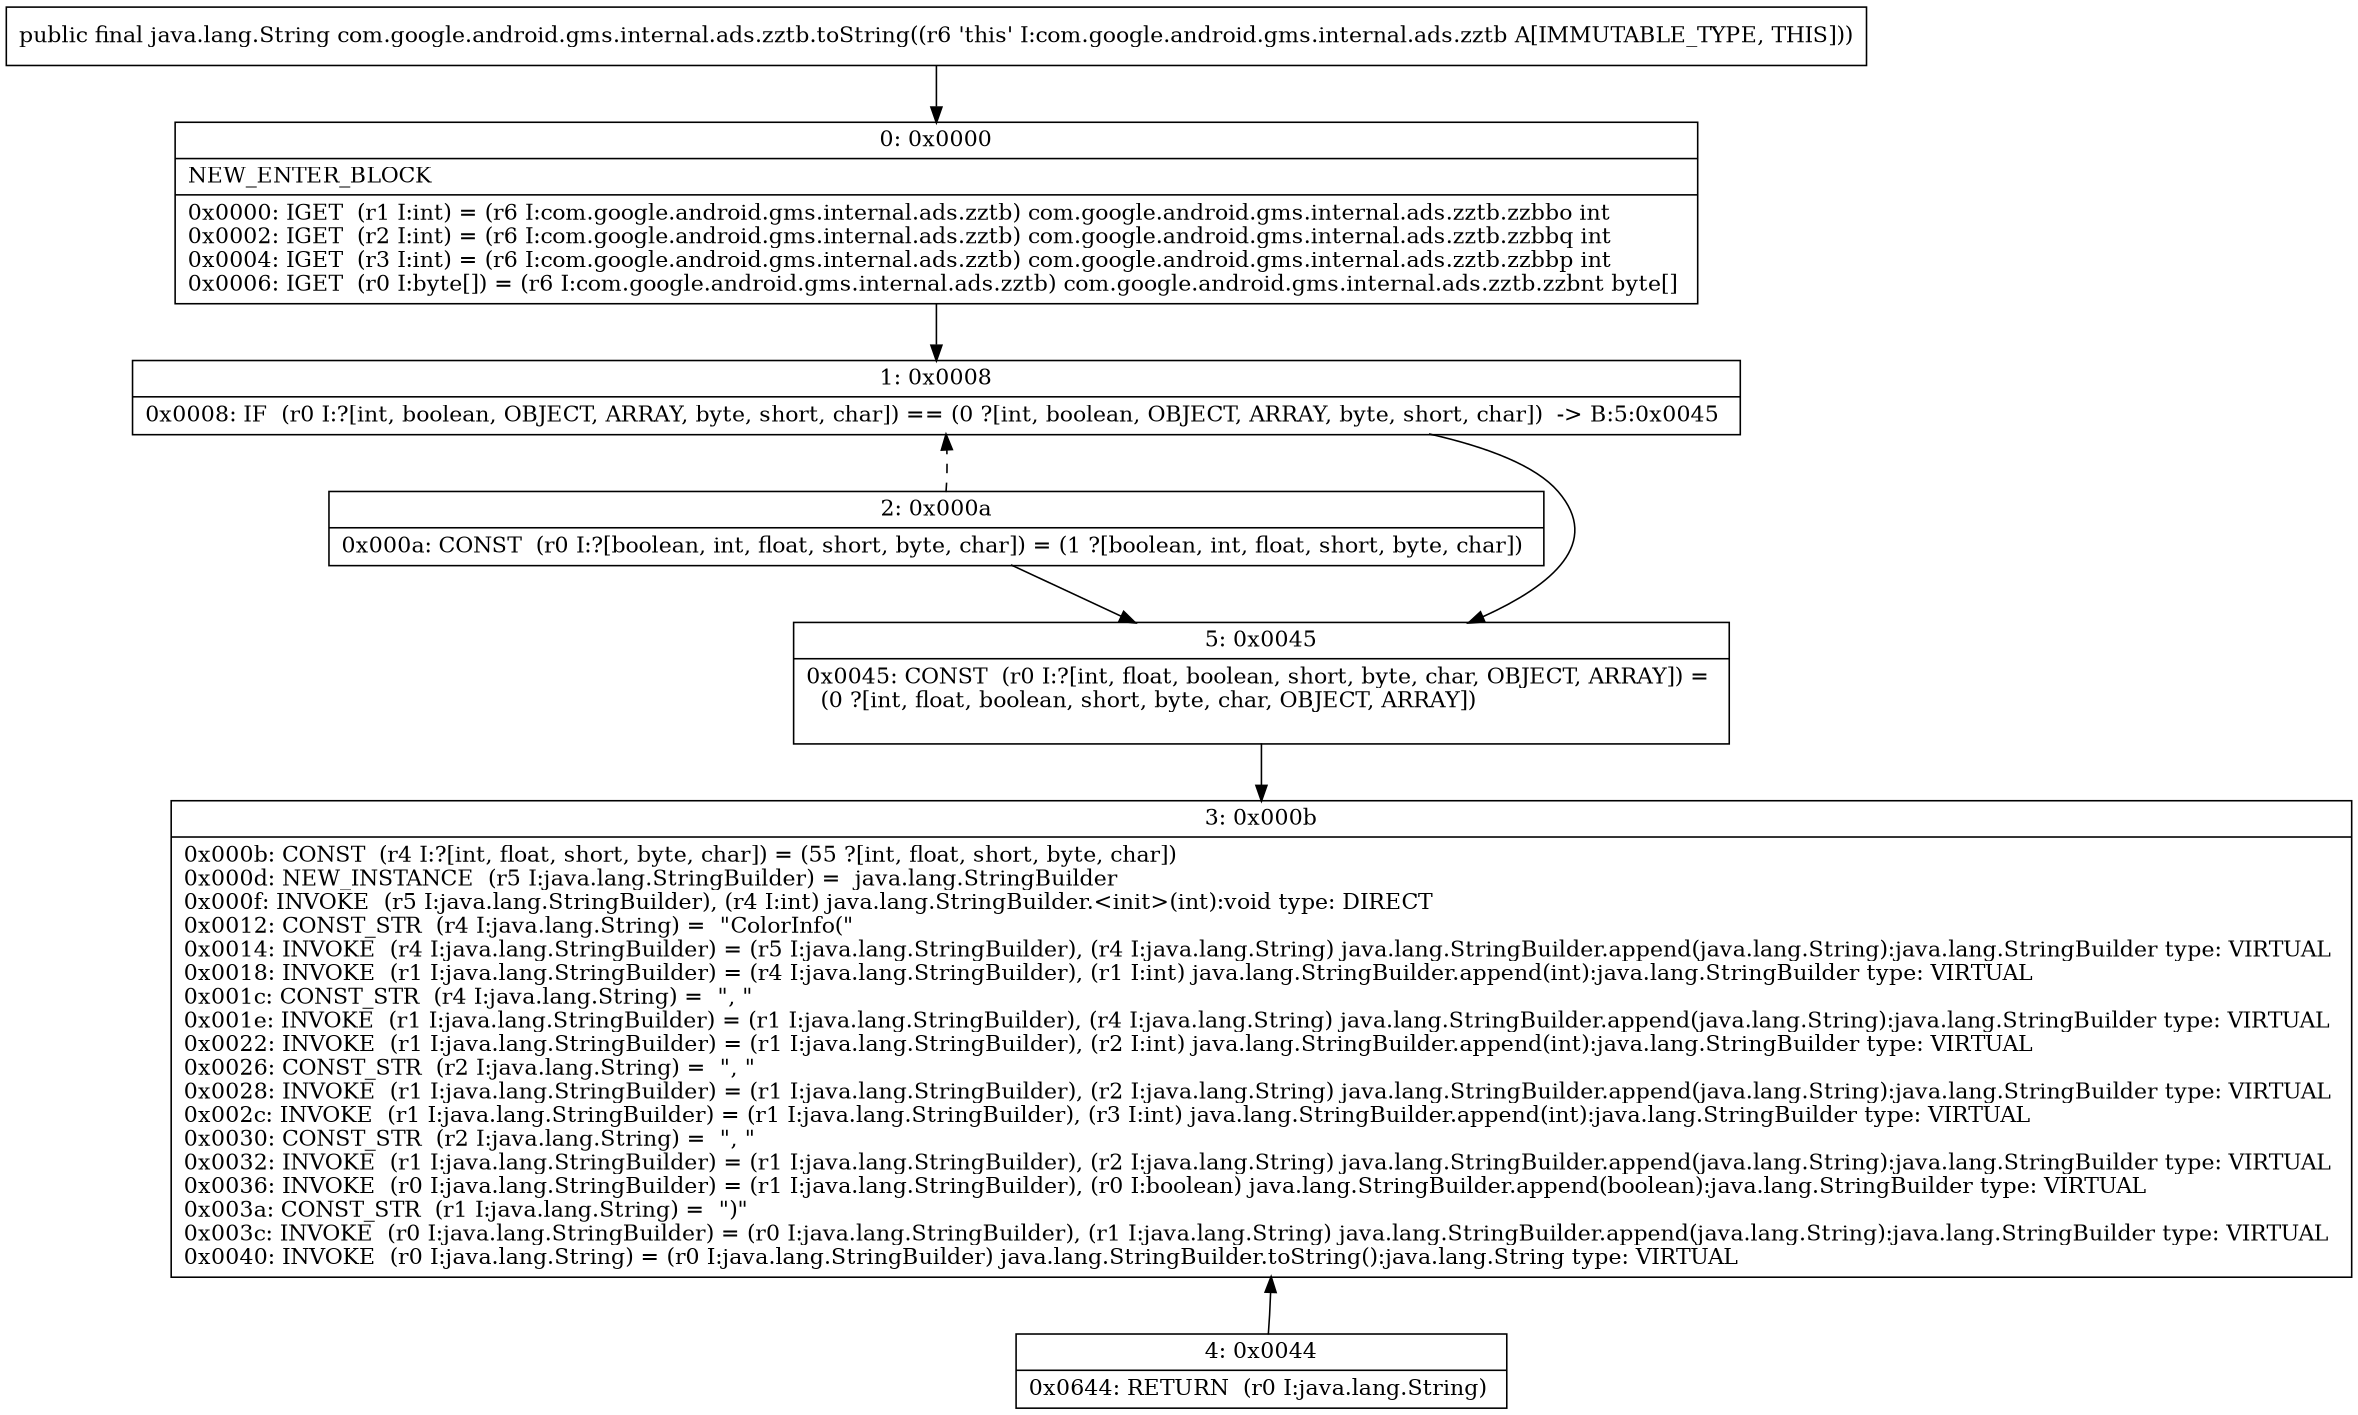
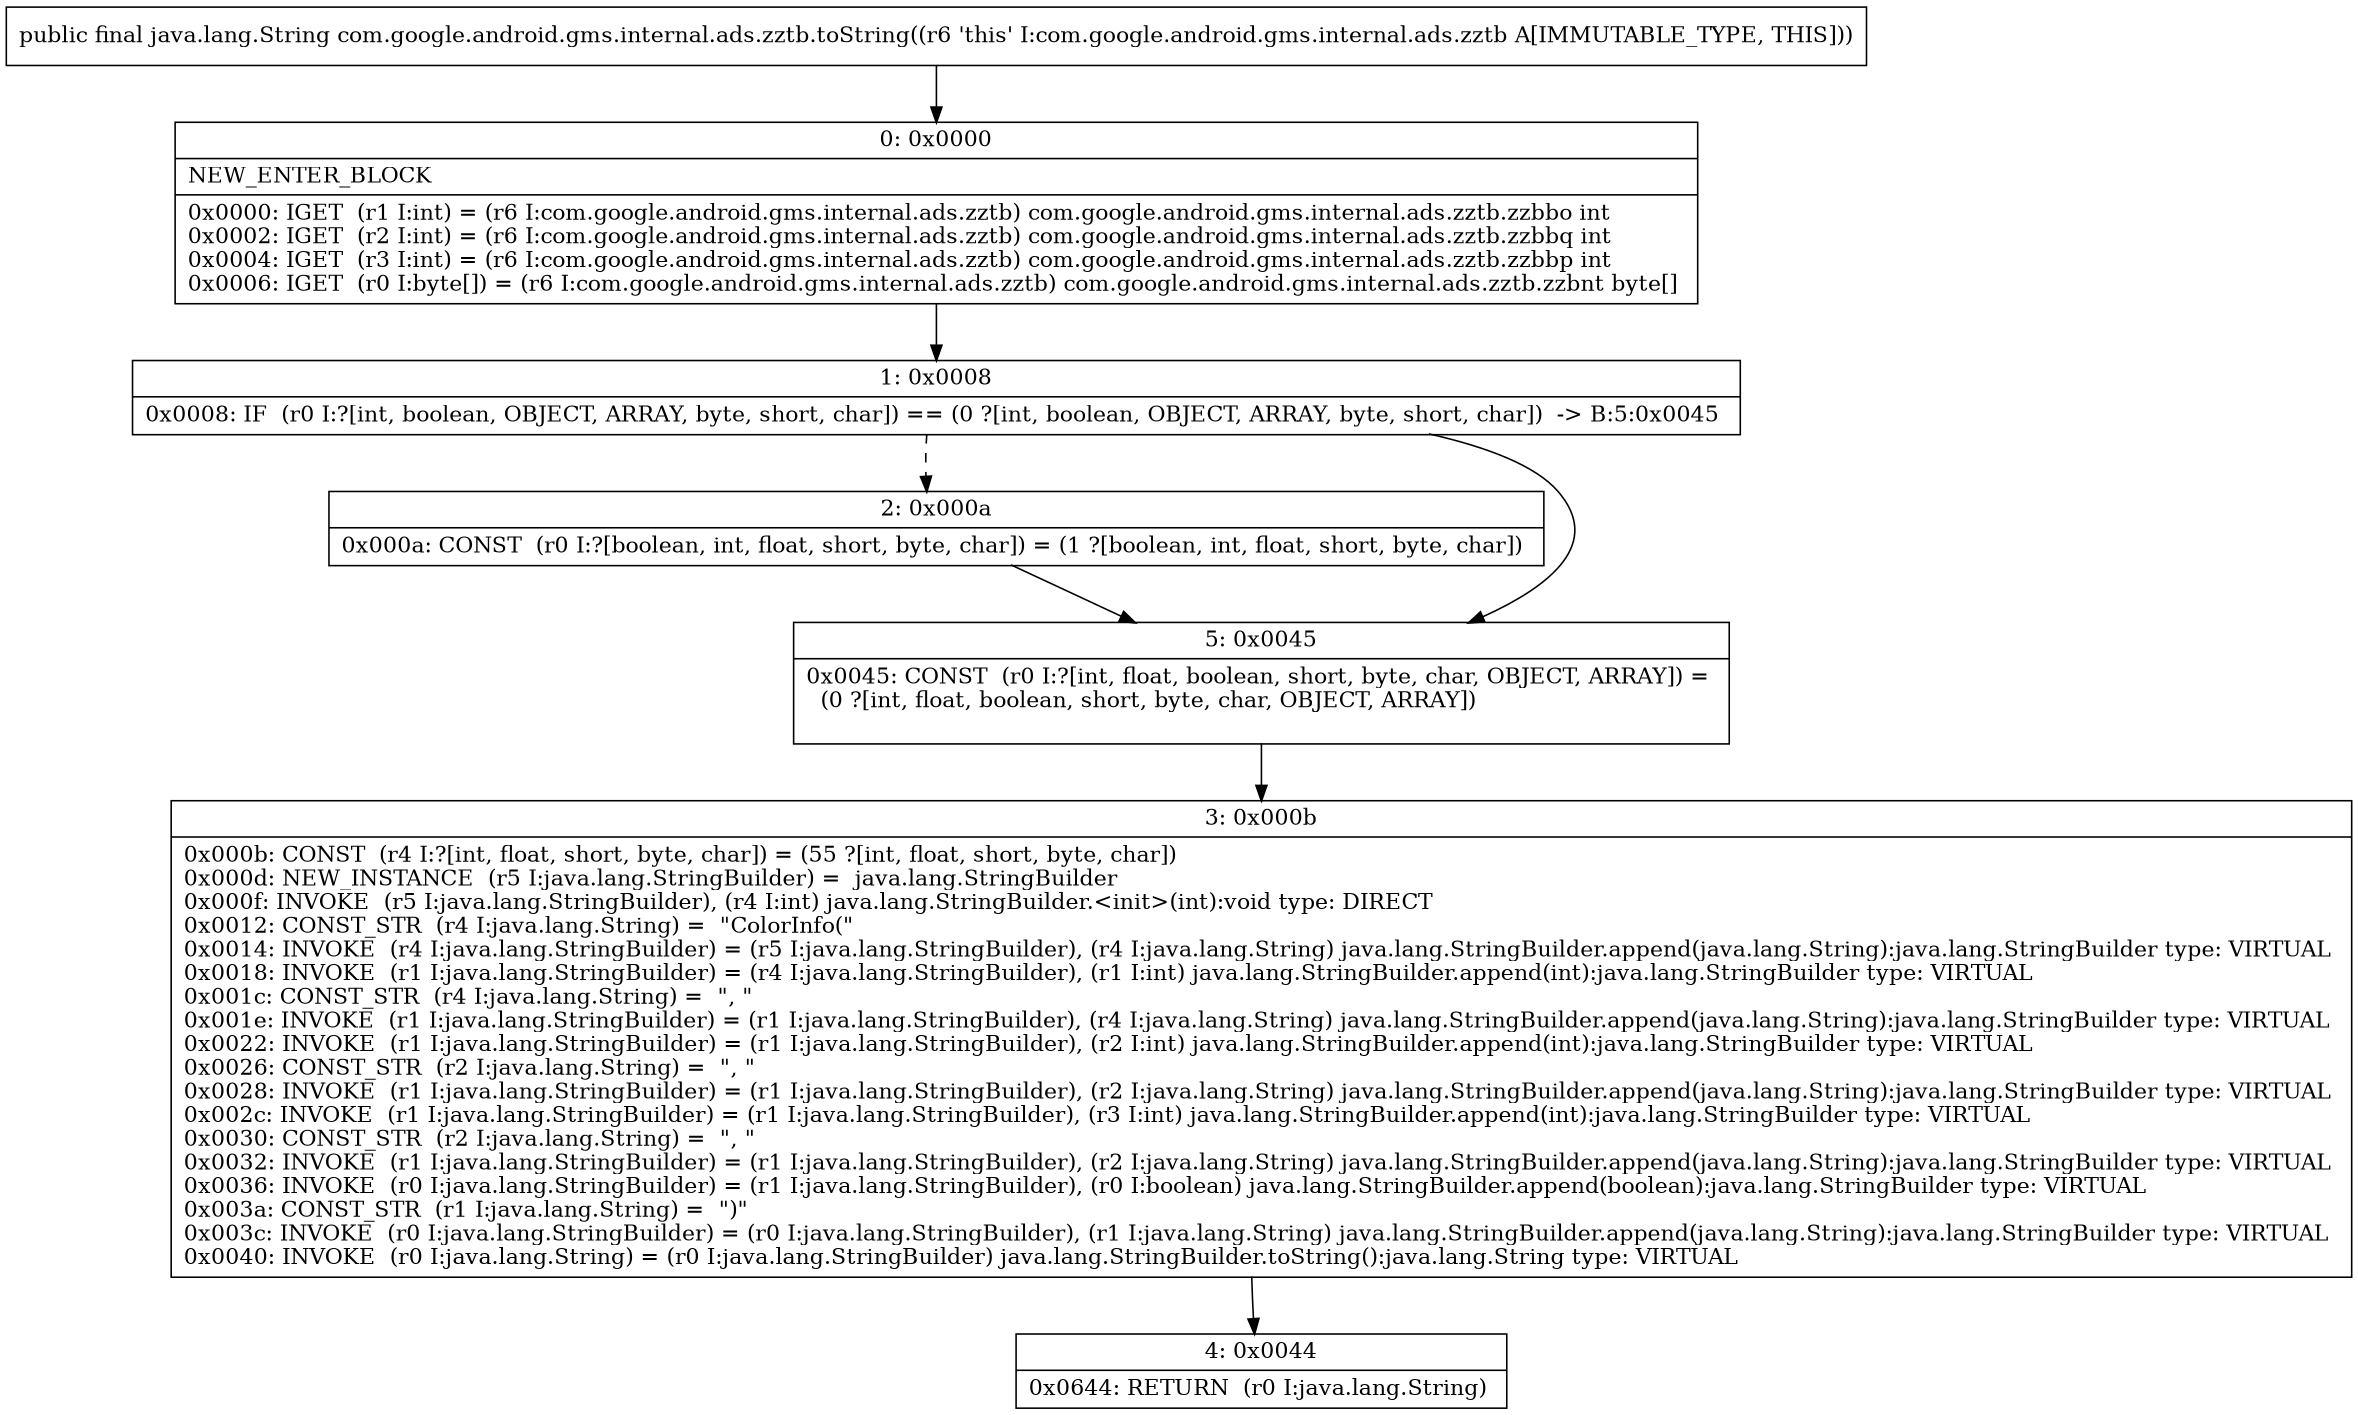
(947, 471) -> (926, 455)
(1270, 1314) -> (1252, 1298)
